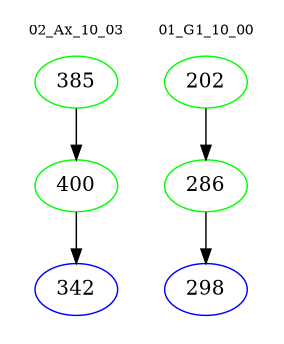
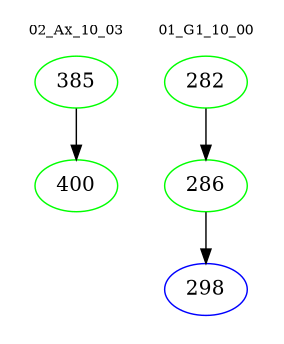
(206, 82) -> (206, 82)
(76, 289) -> none
